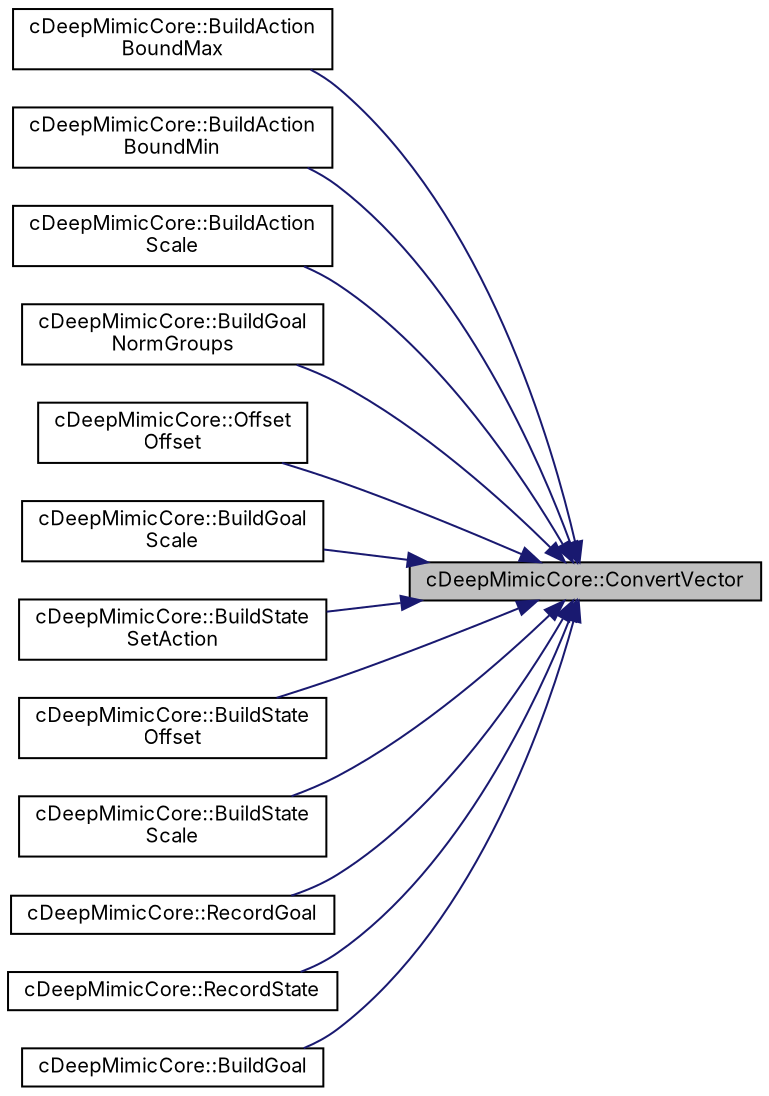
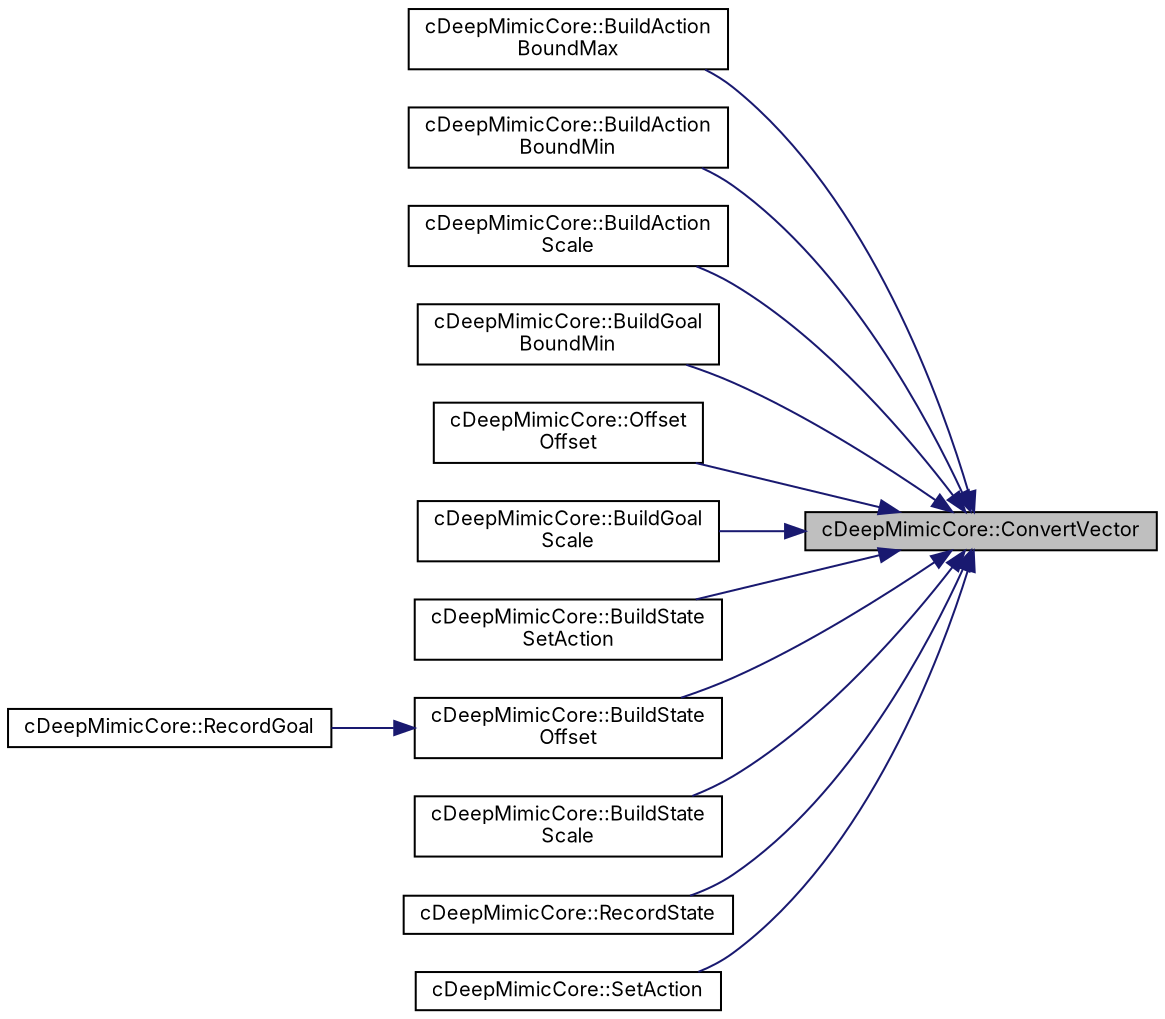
(173, 334) -> (568, 334)
(448, 779) -> (363, 728)
(173, 1067) -> (568, 991)
